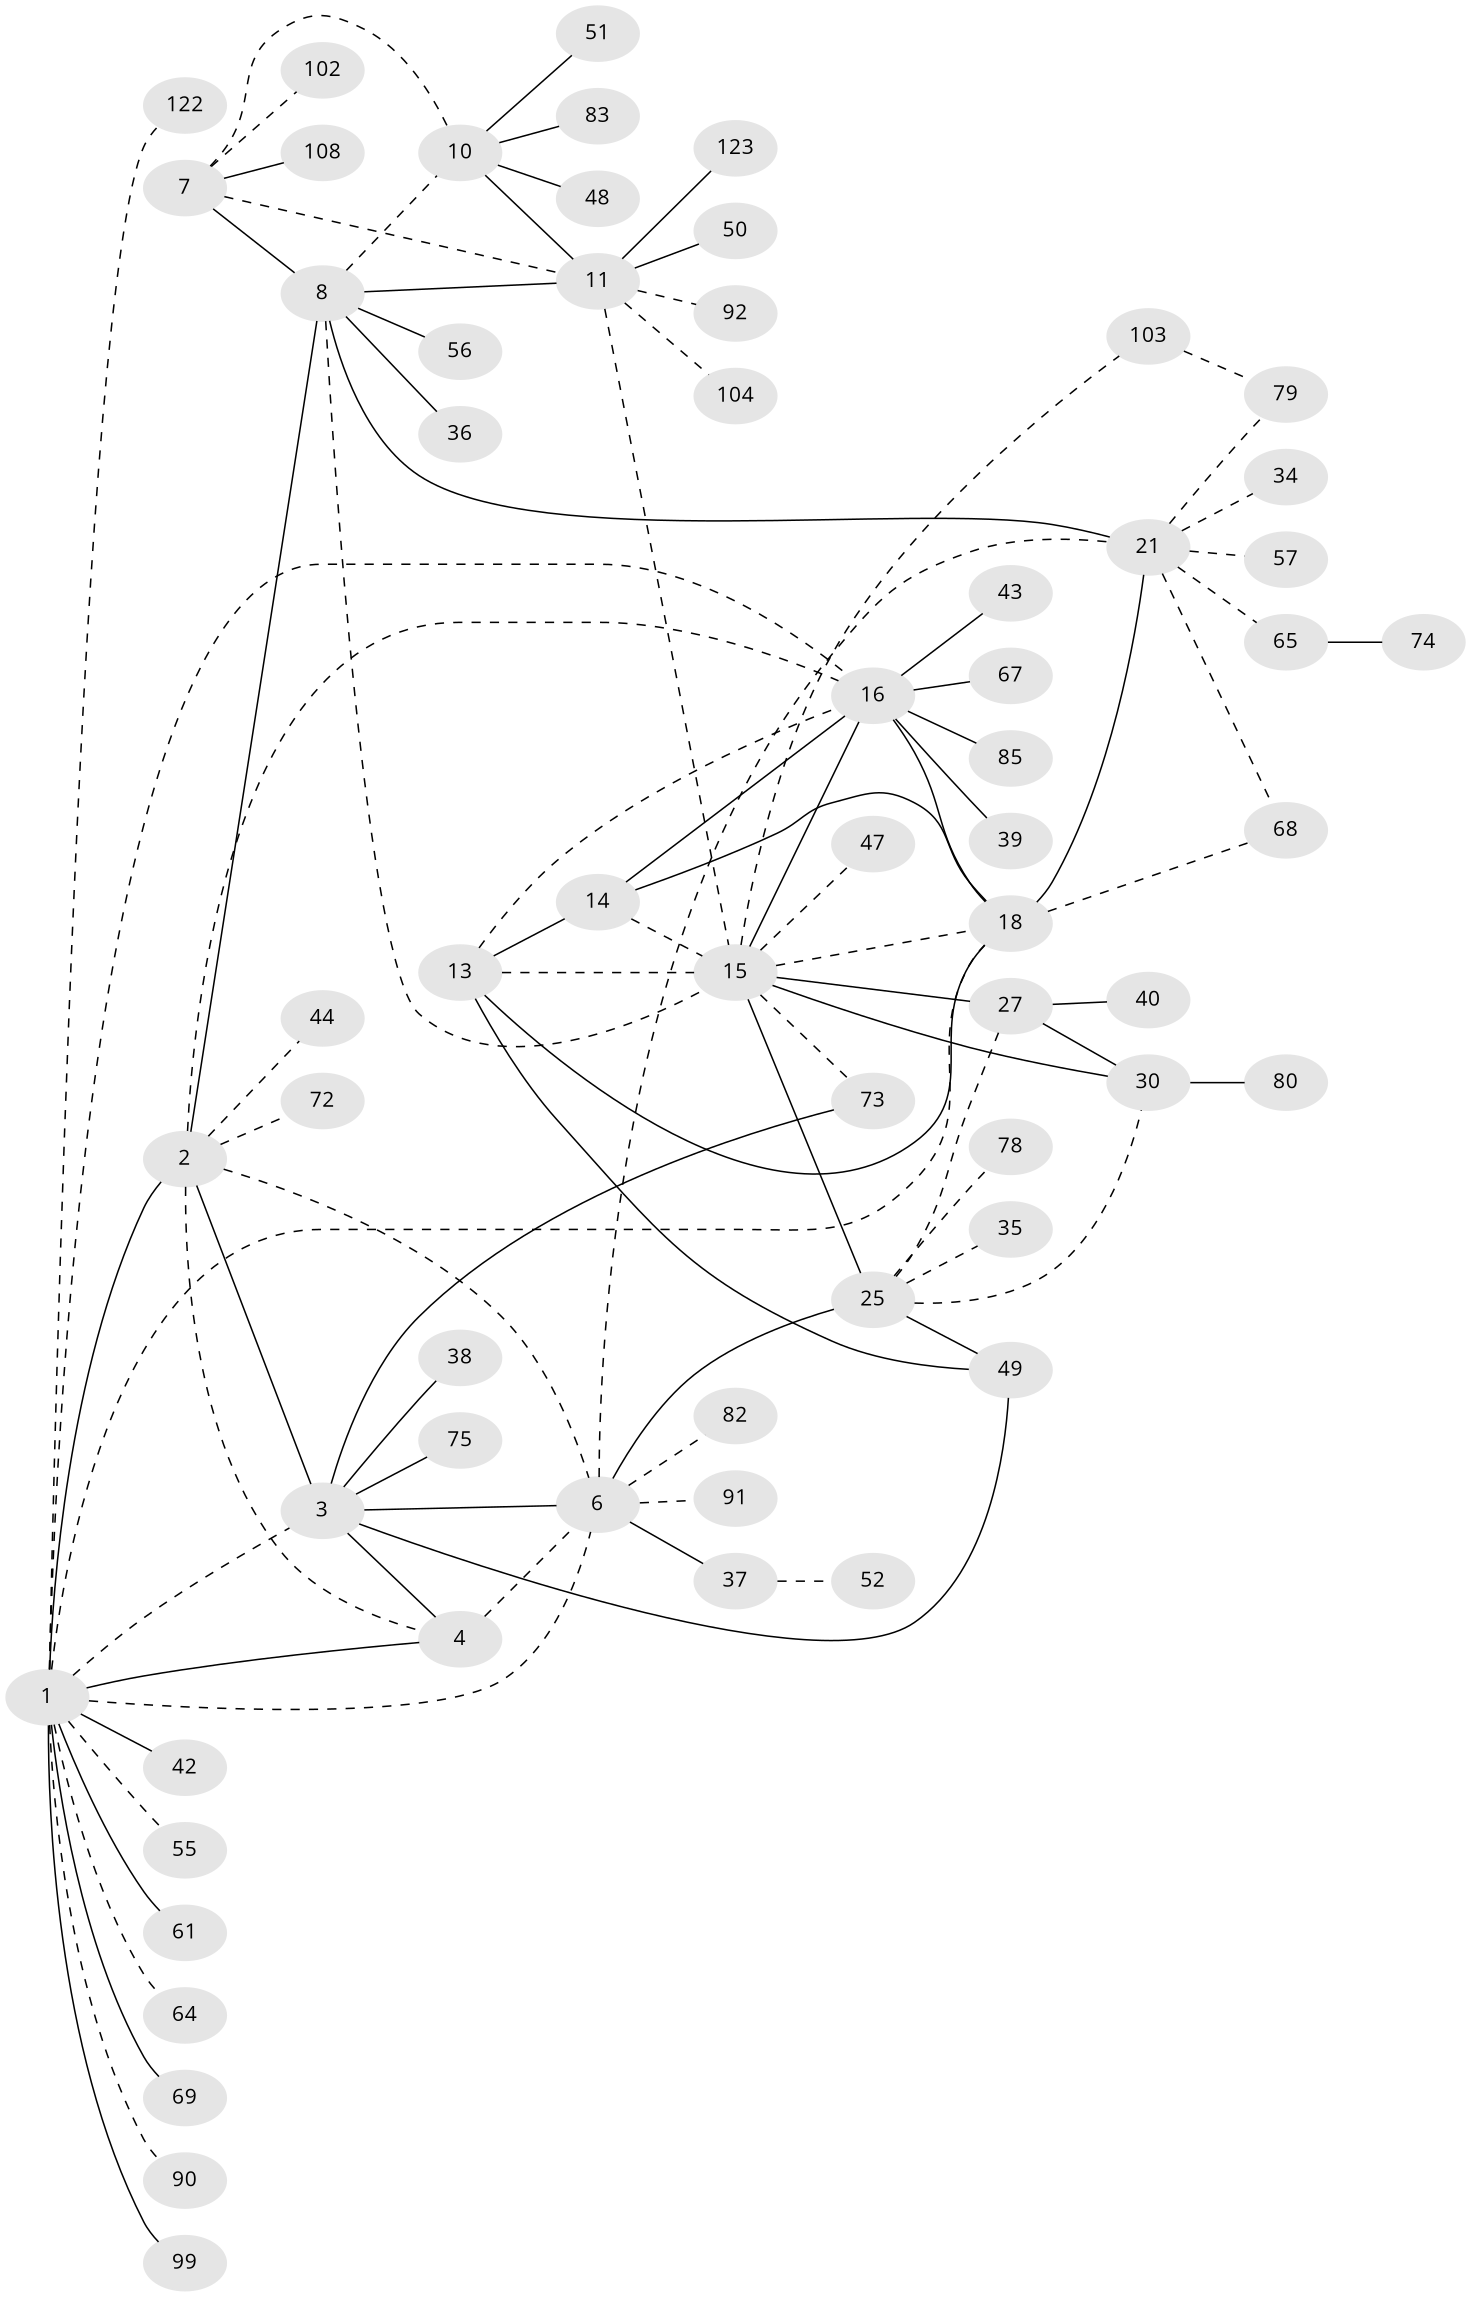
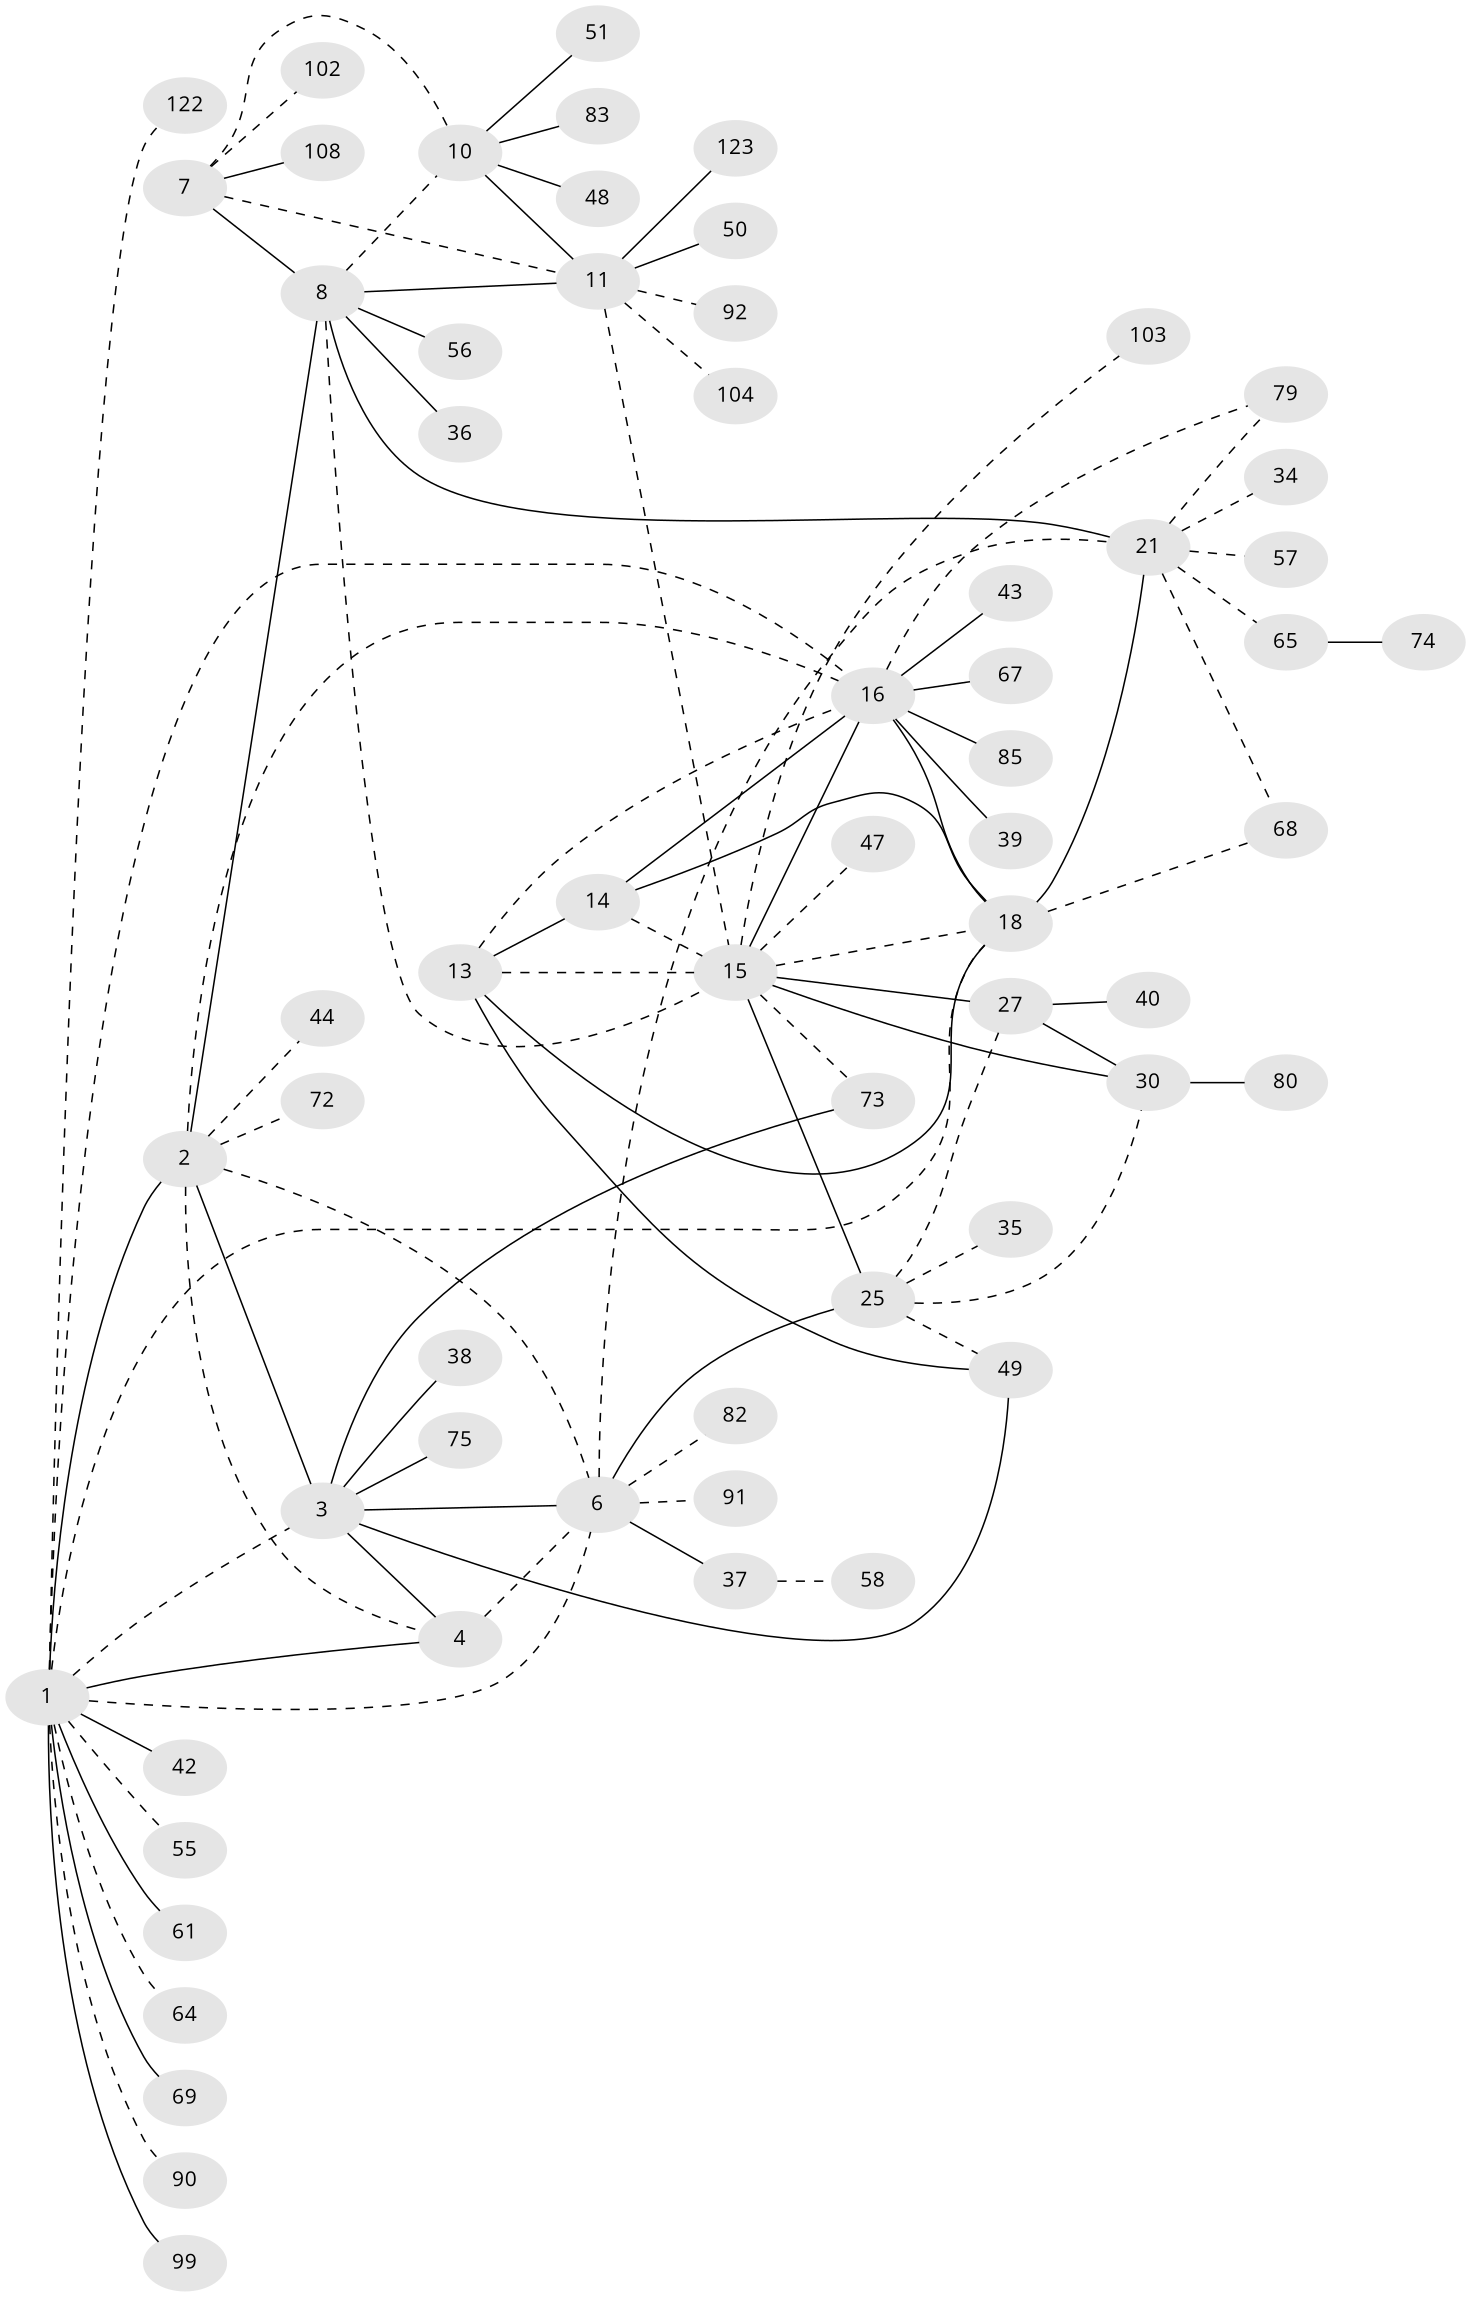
(1217, 365) -> (1039, 501)
(1011, 1147) -> none
(942, 1335) -> (942, 1335)
(873, 1581) -> (873, 1581)
